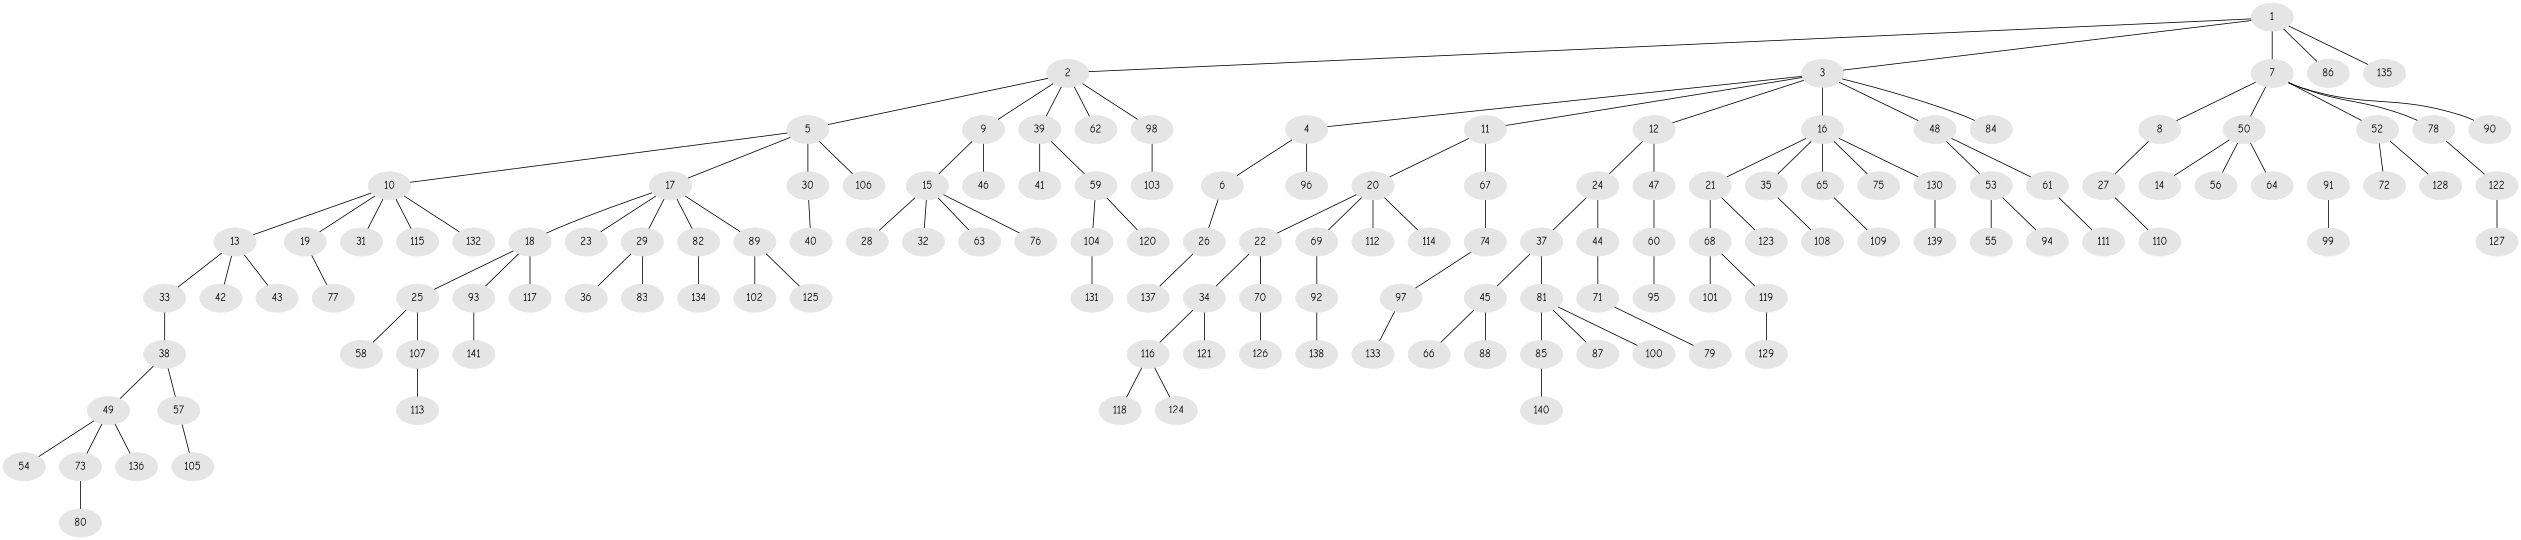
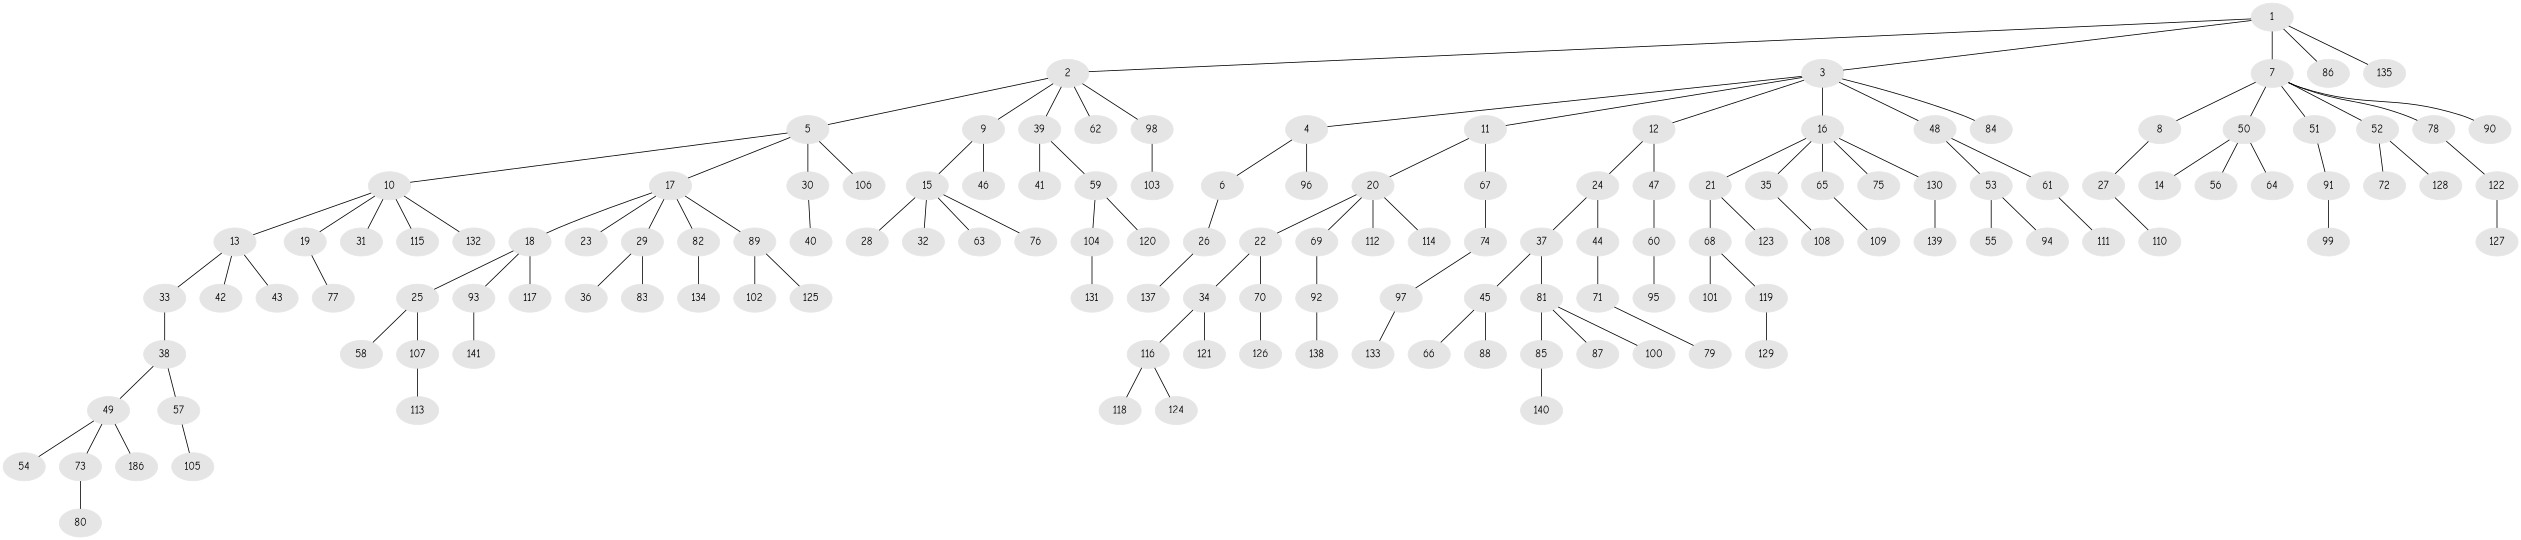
none -> (2314, 130)
(137, 467) -> (137, 467)
